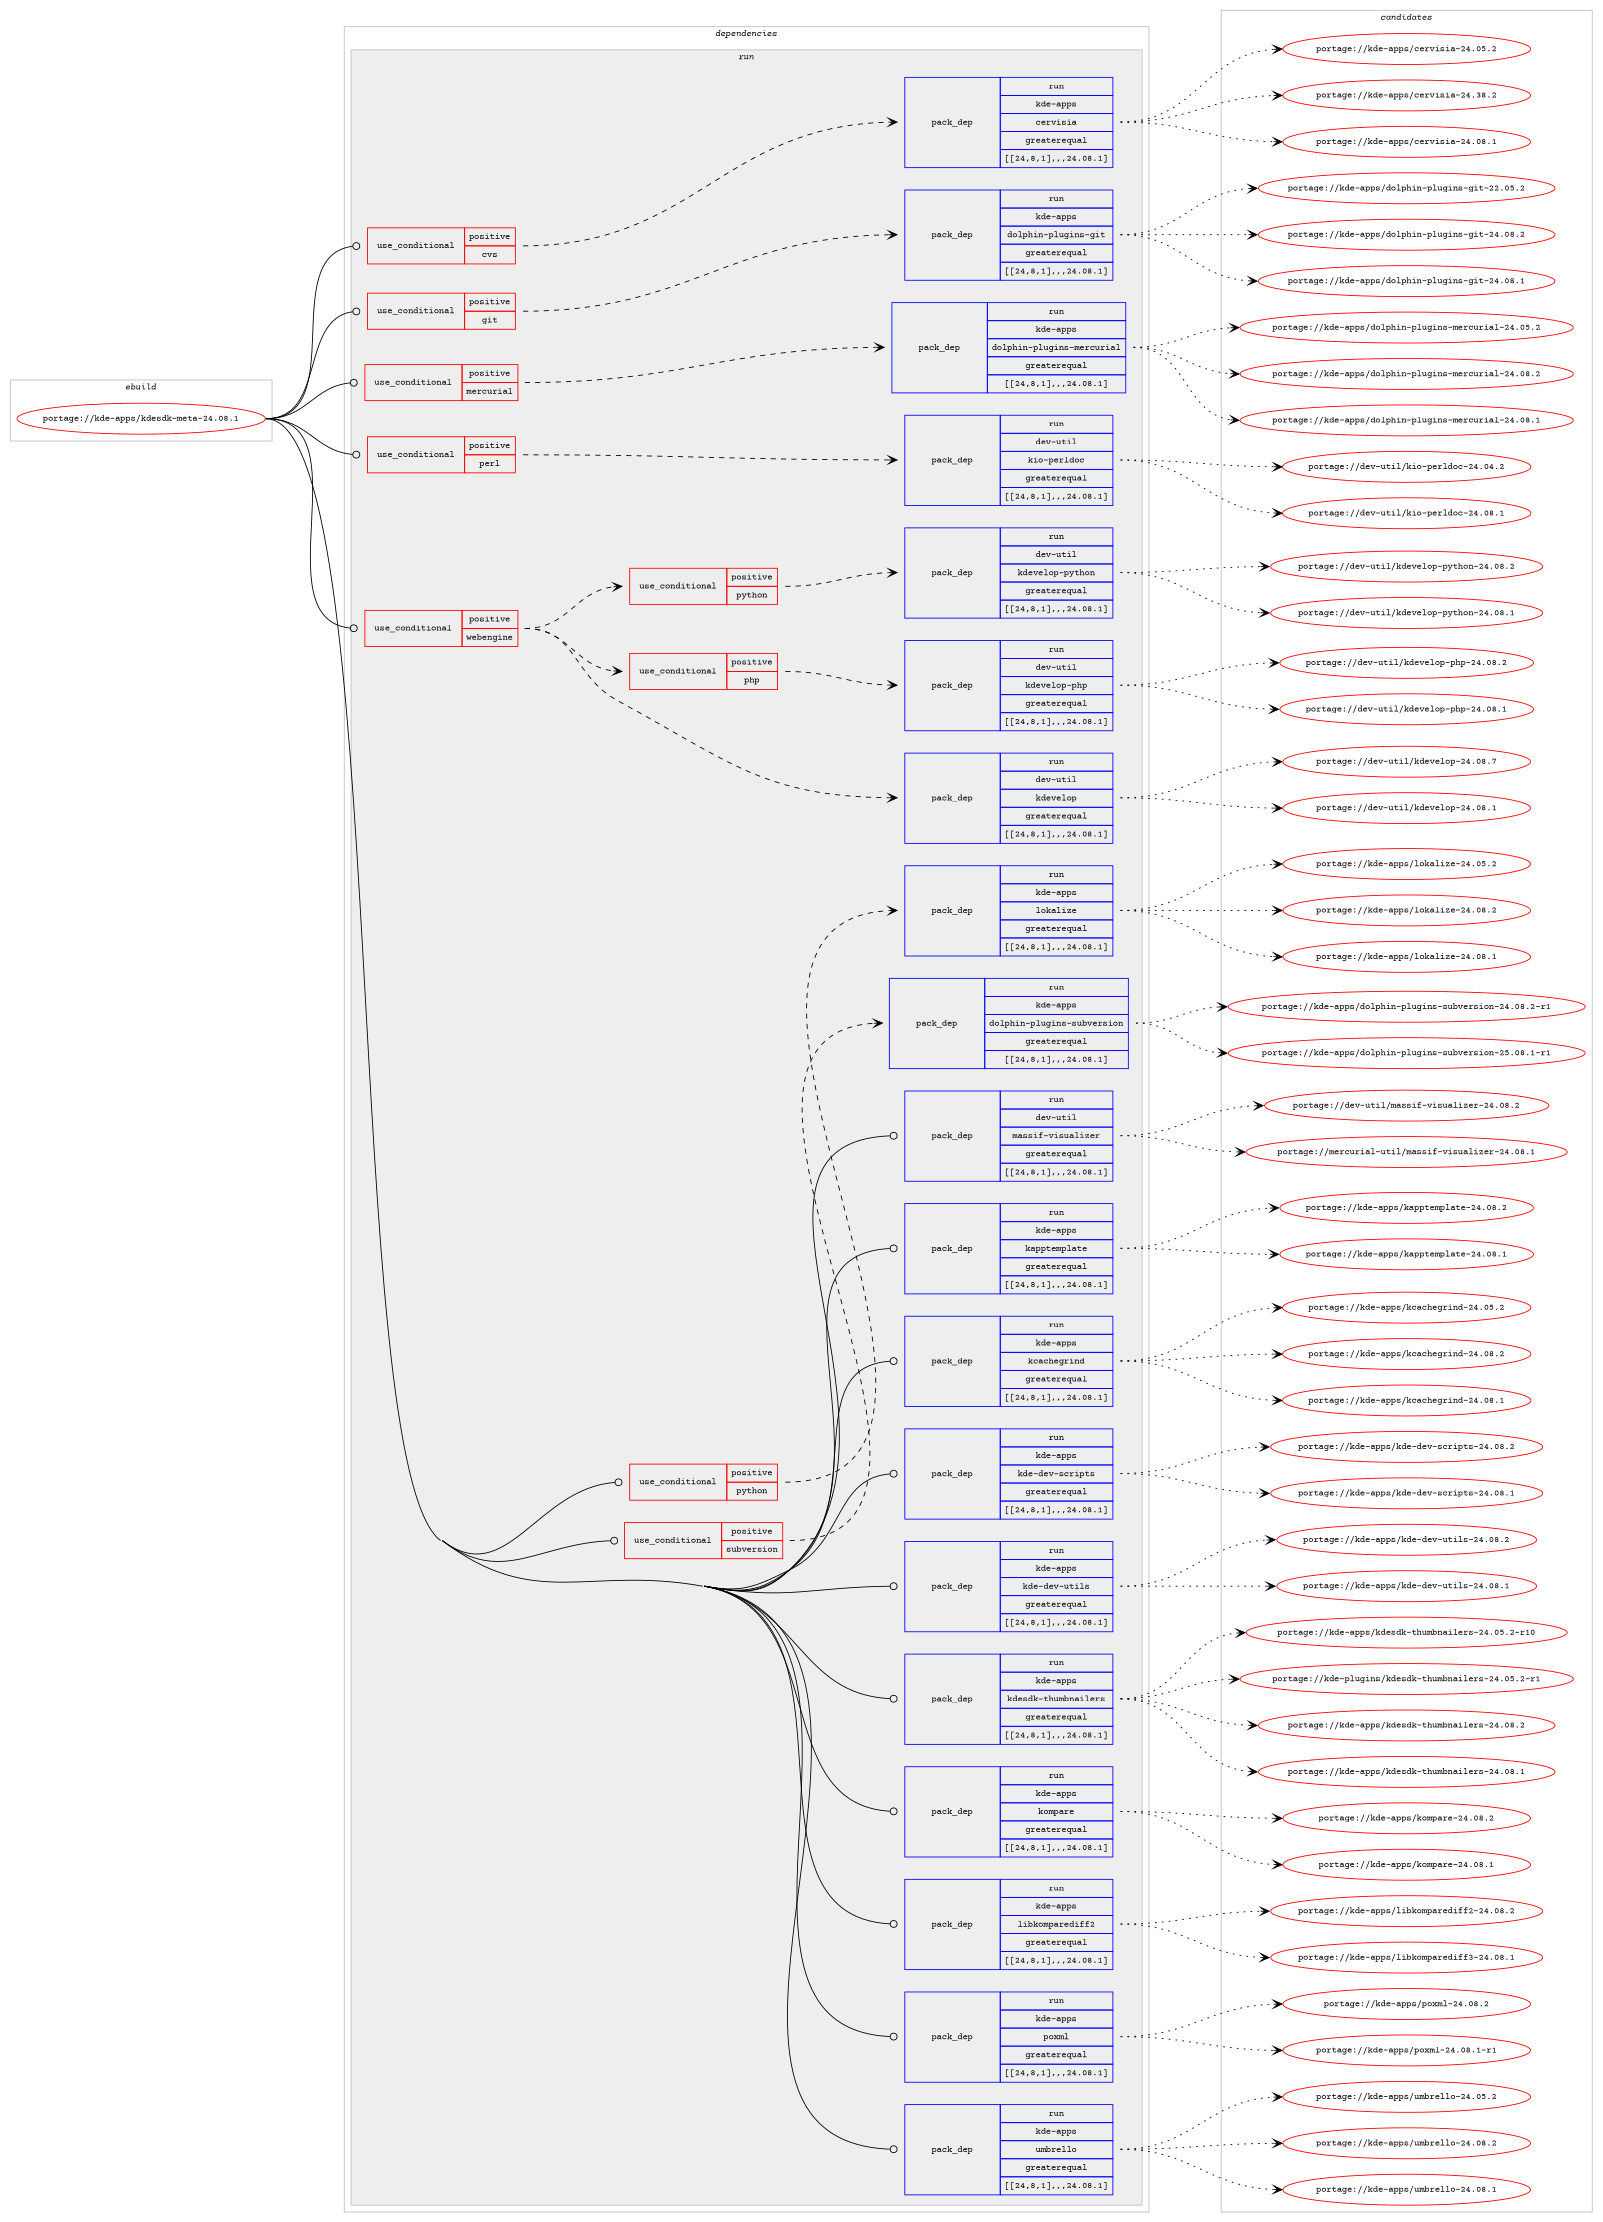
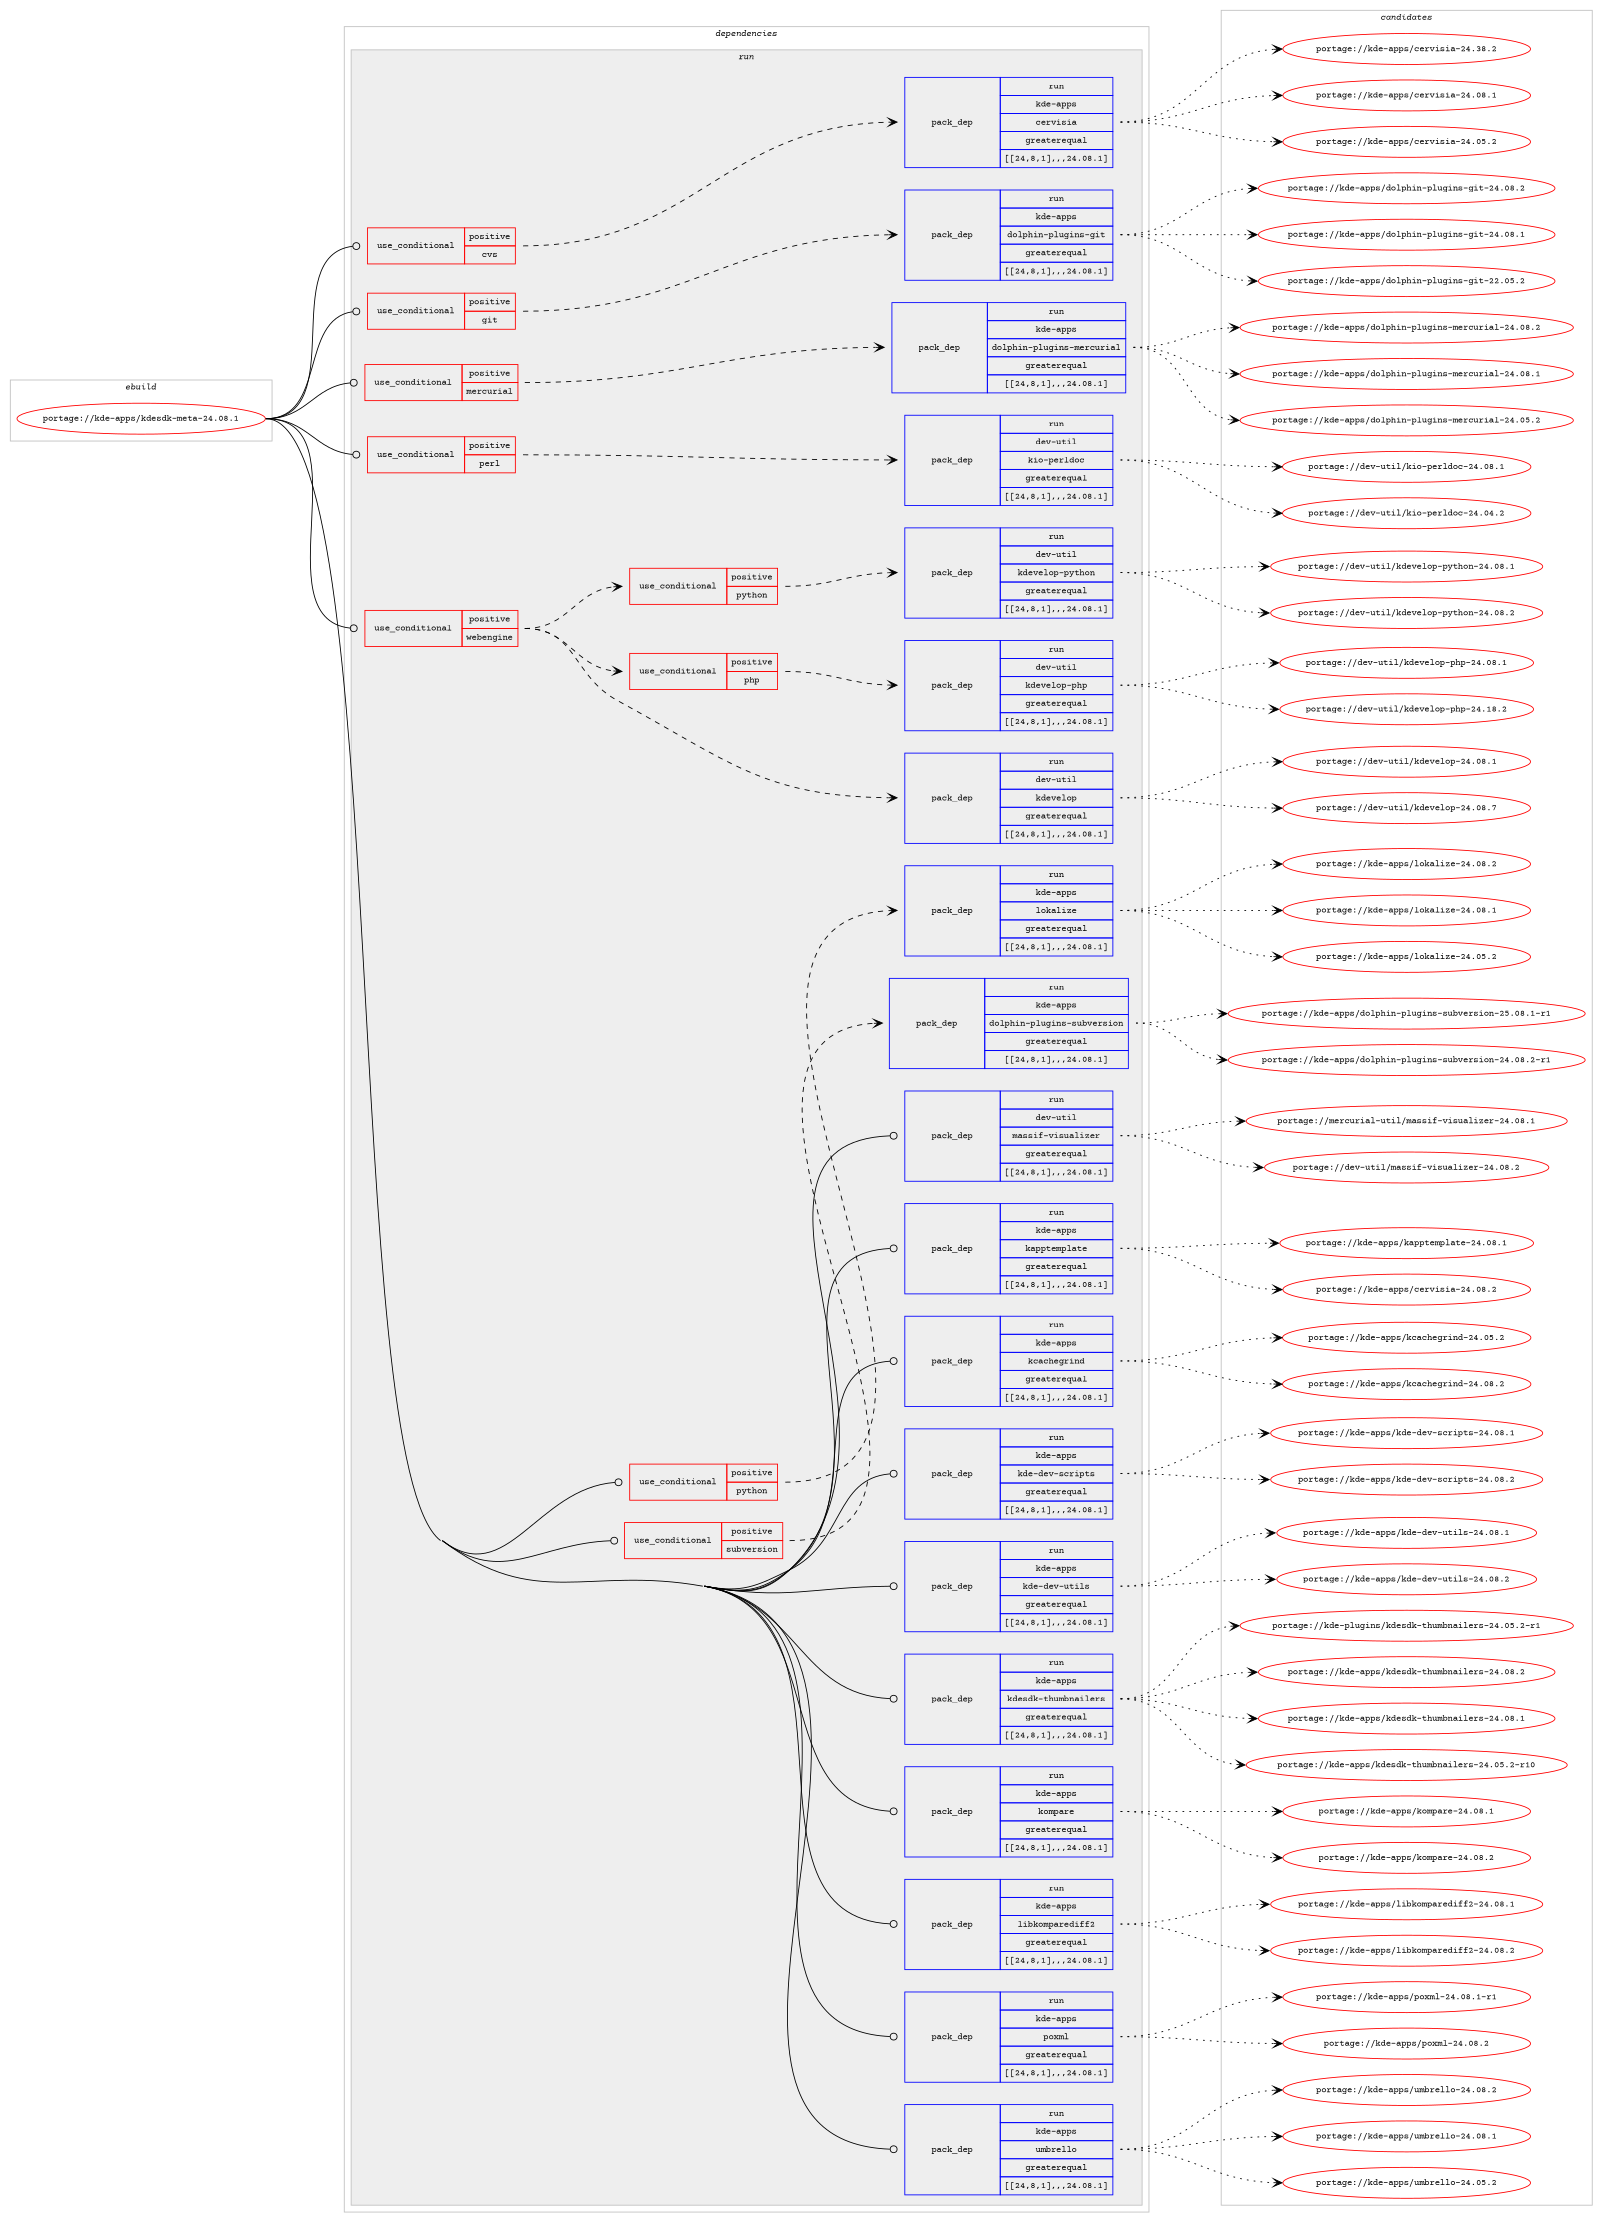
(1407, 663) -> (1407, 709)
(1407, 1208) -> (1407, 1290)
(1407, 1400) -> none
(1407, 1958) -> (1407, 1904)
